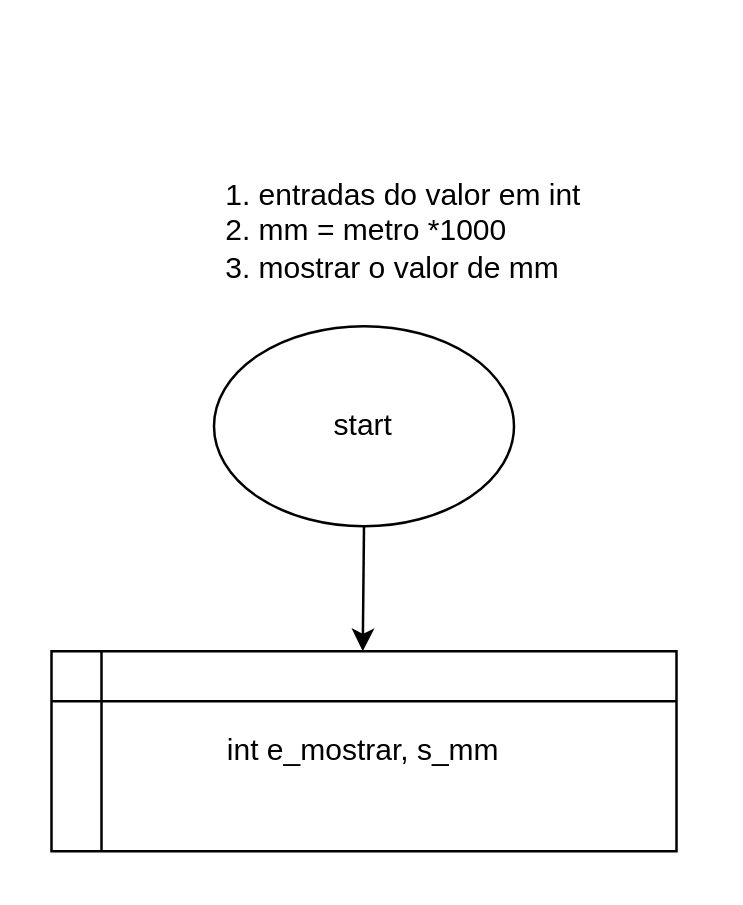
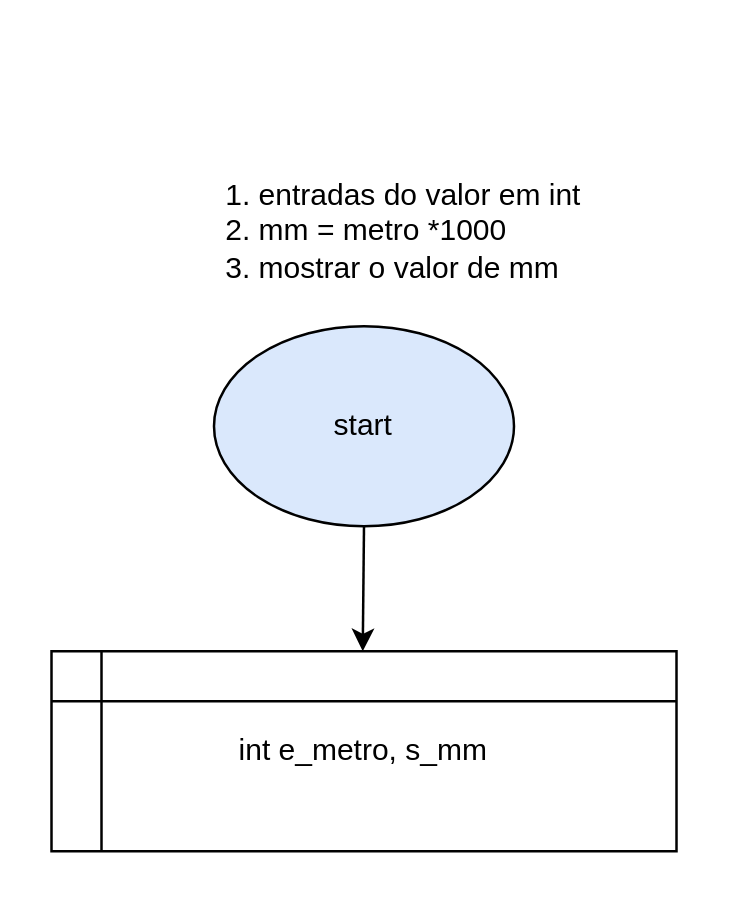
(364, 426) -> (364, 426)
(364, 751) -> (364, 751)
